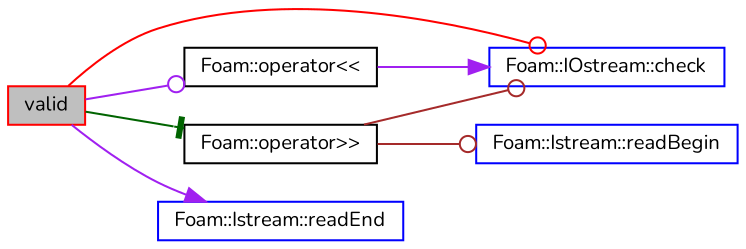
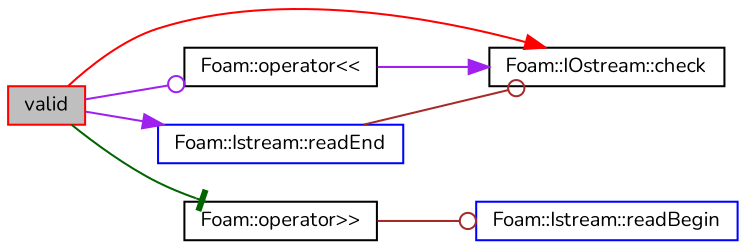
(291, 10) -> (289, 10)
(607, 67) -> (607, 67)
(436, 107) -> (436, 107)
